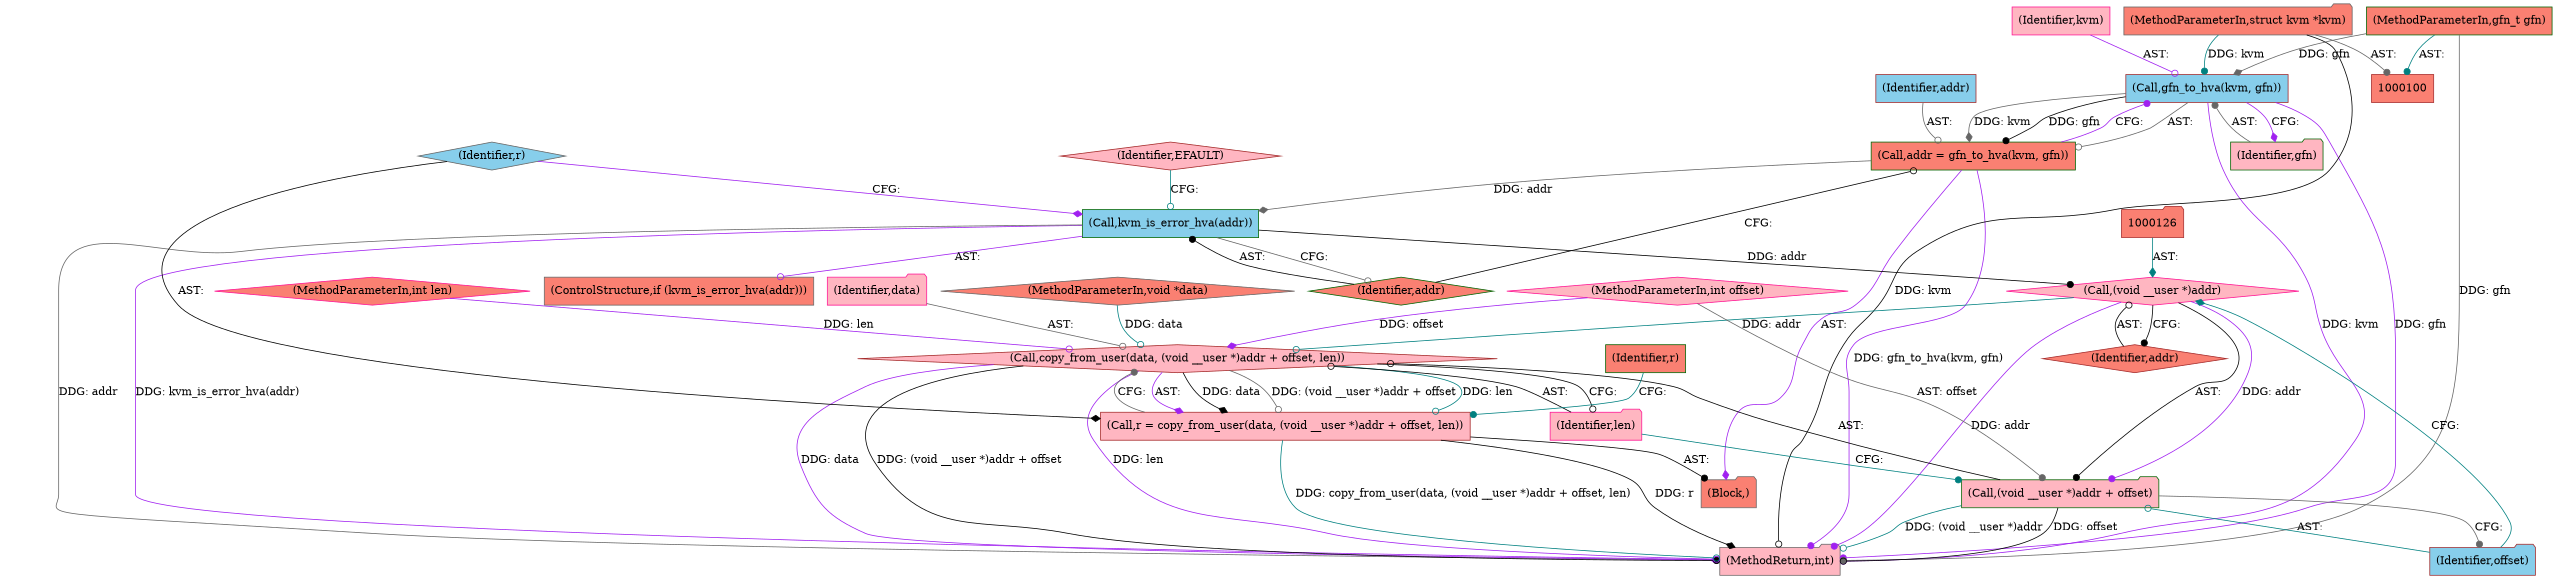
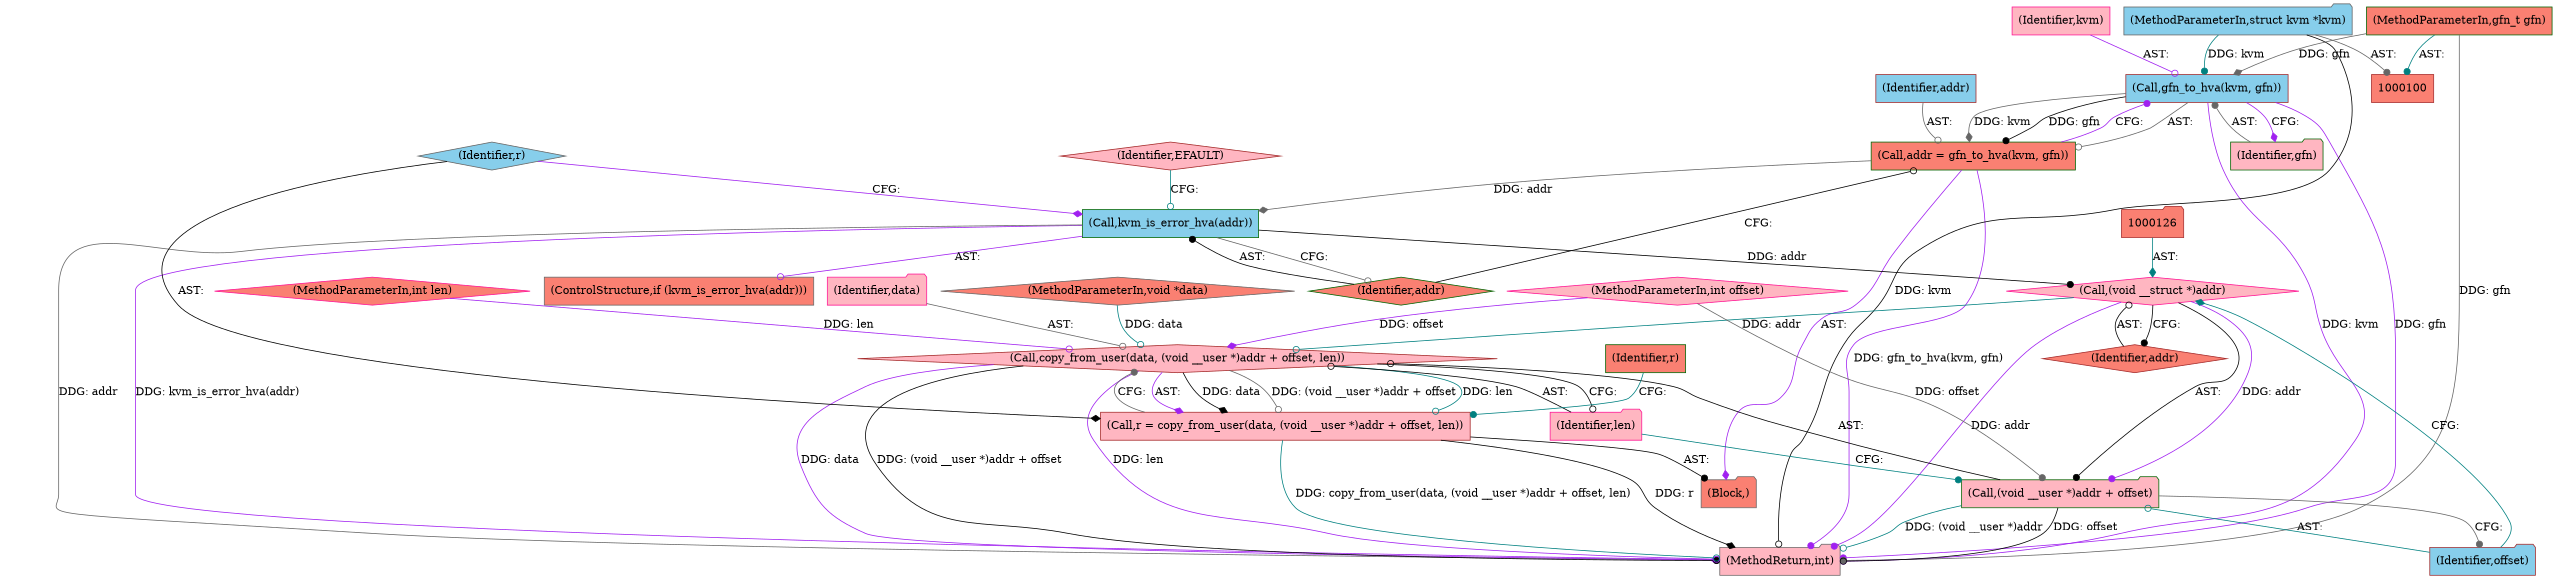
(2238, 21) -> (2238, 21)
(2153, 291) -> (2153, 291)
(1947, 392) -> (1947, 392)
